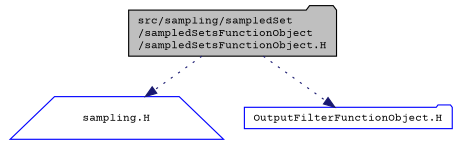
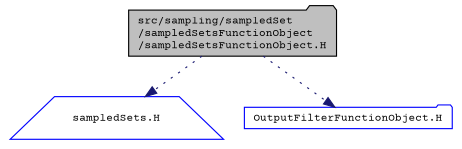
(117, 118) -> (117, 118)
